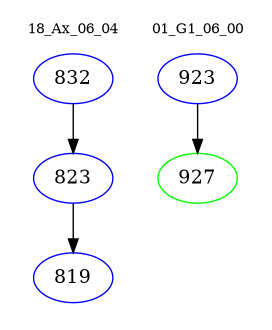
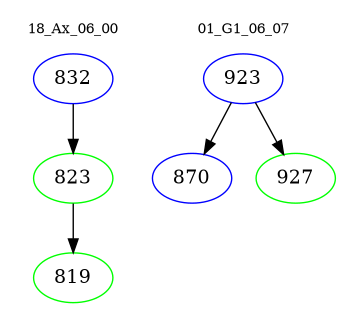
(73, 30) -> (73, 30)
(198, 30) -> (244, 30)
(73, 178) -> (73, 178)
none -> (192, 178)
(73, 278) -> (73, 278)
